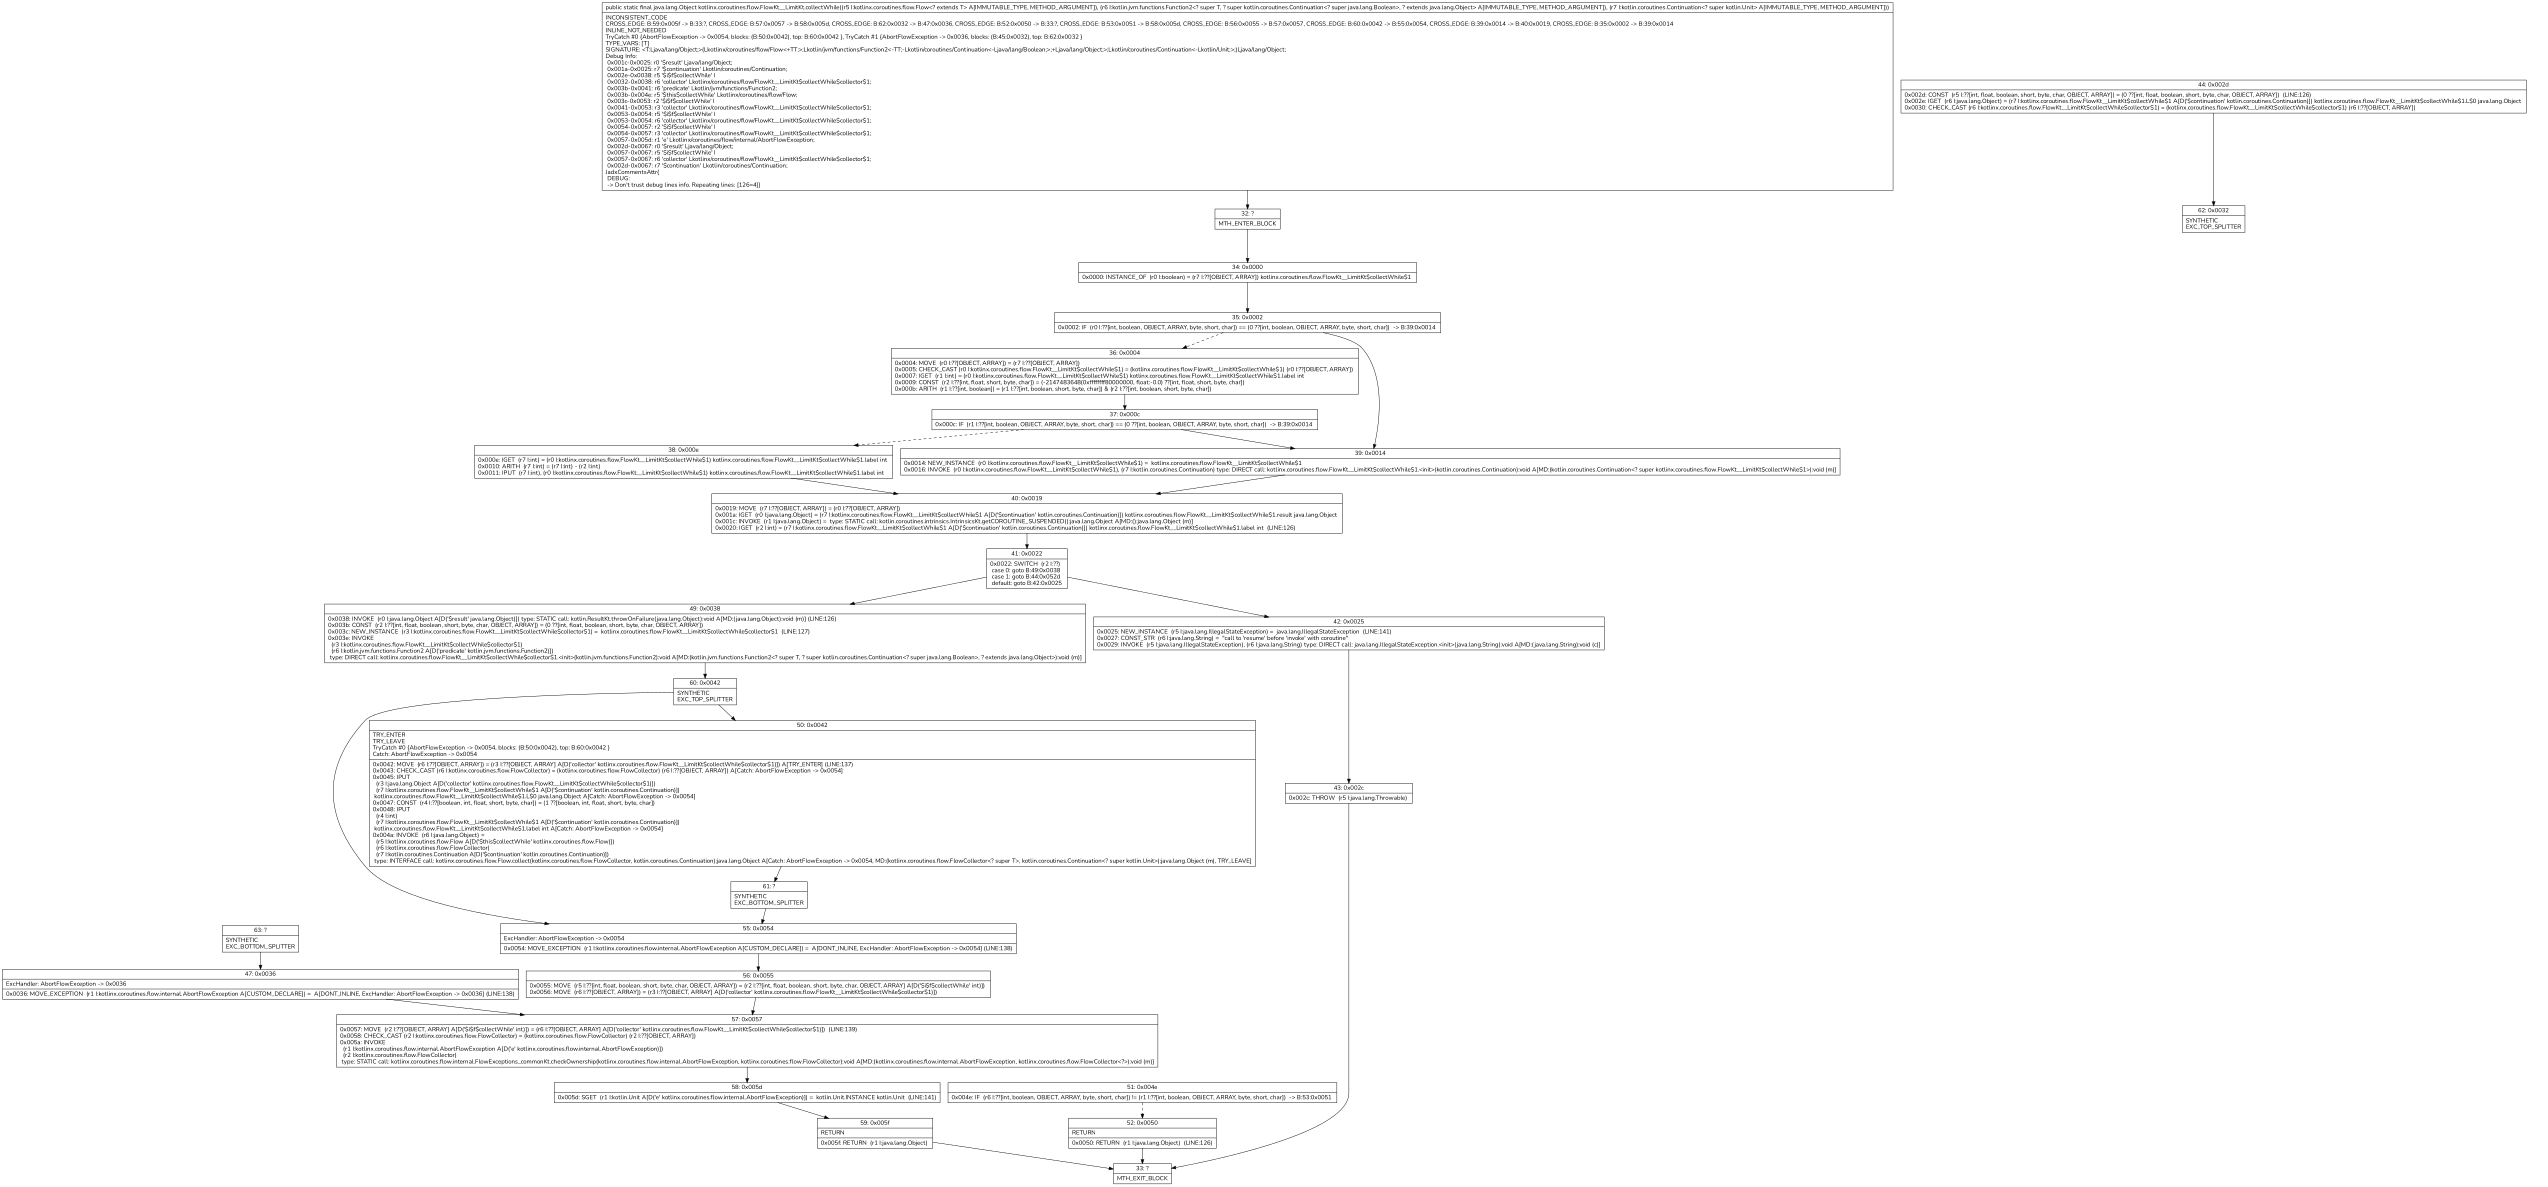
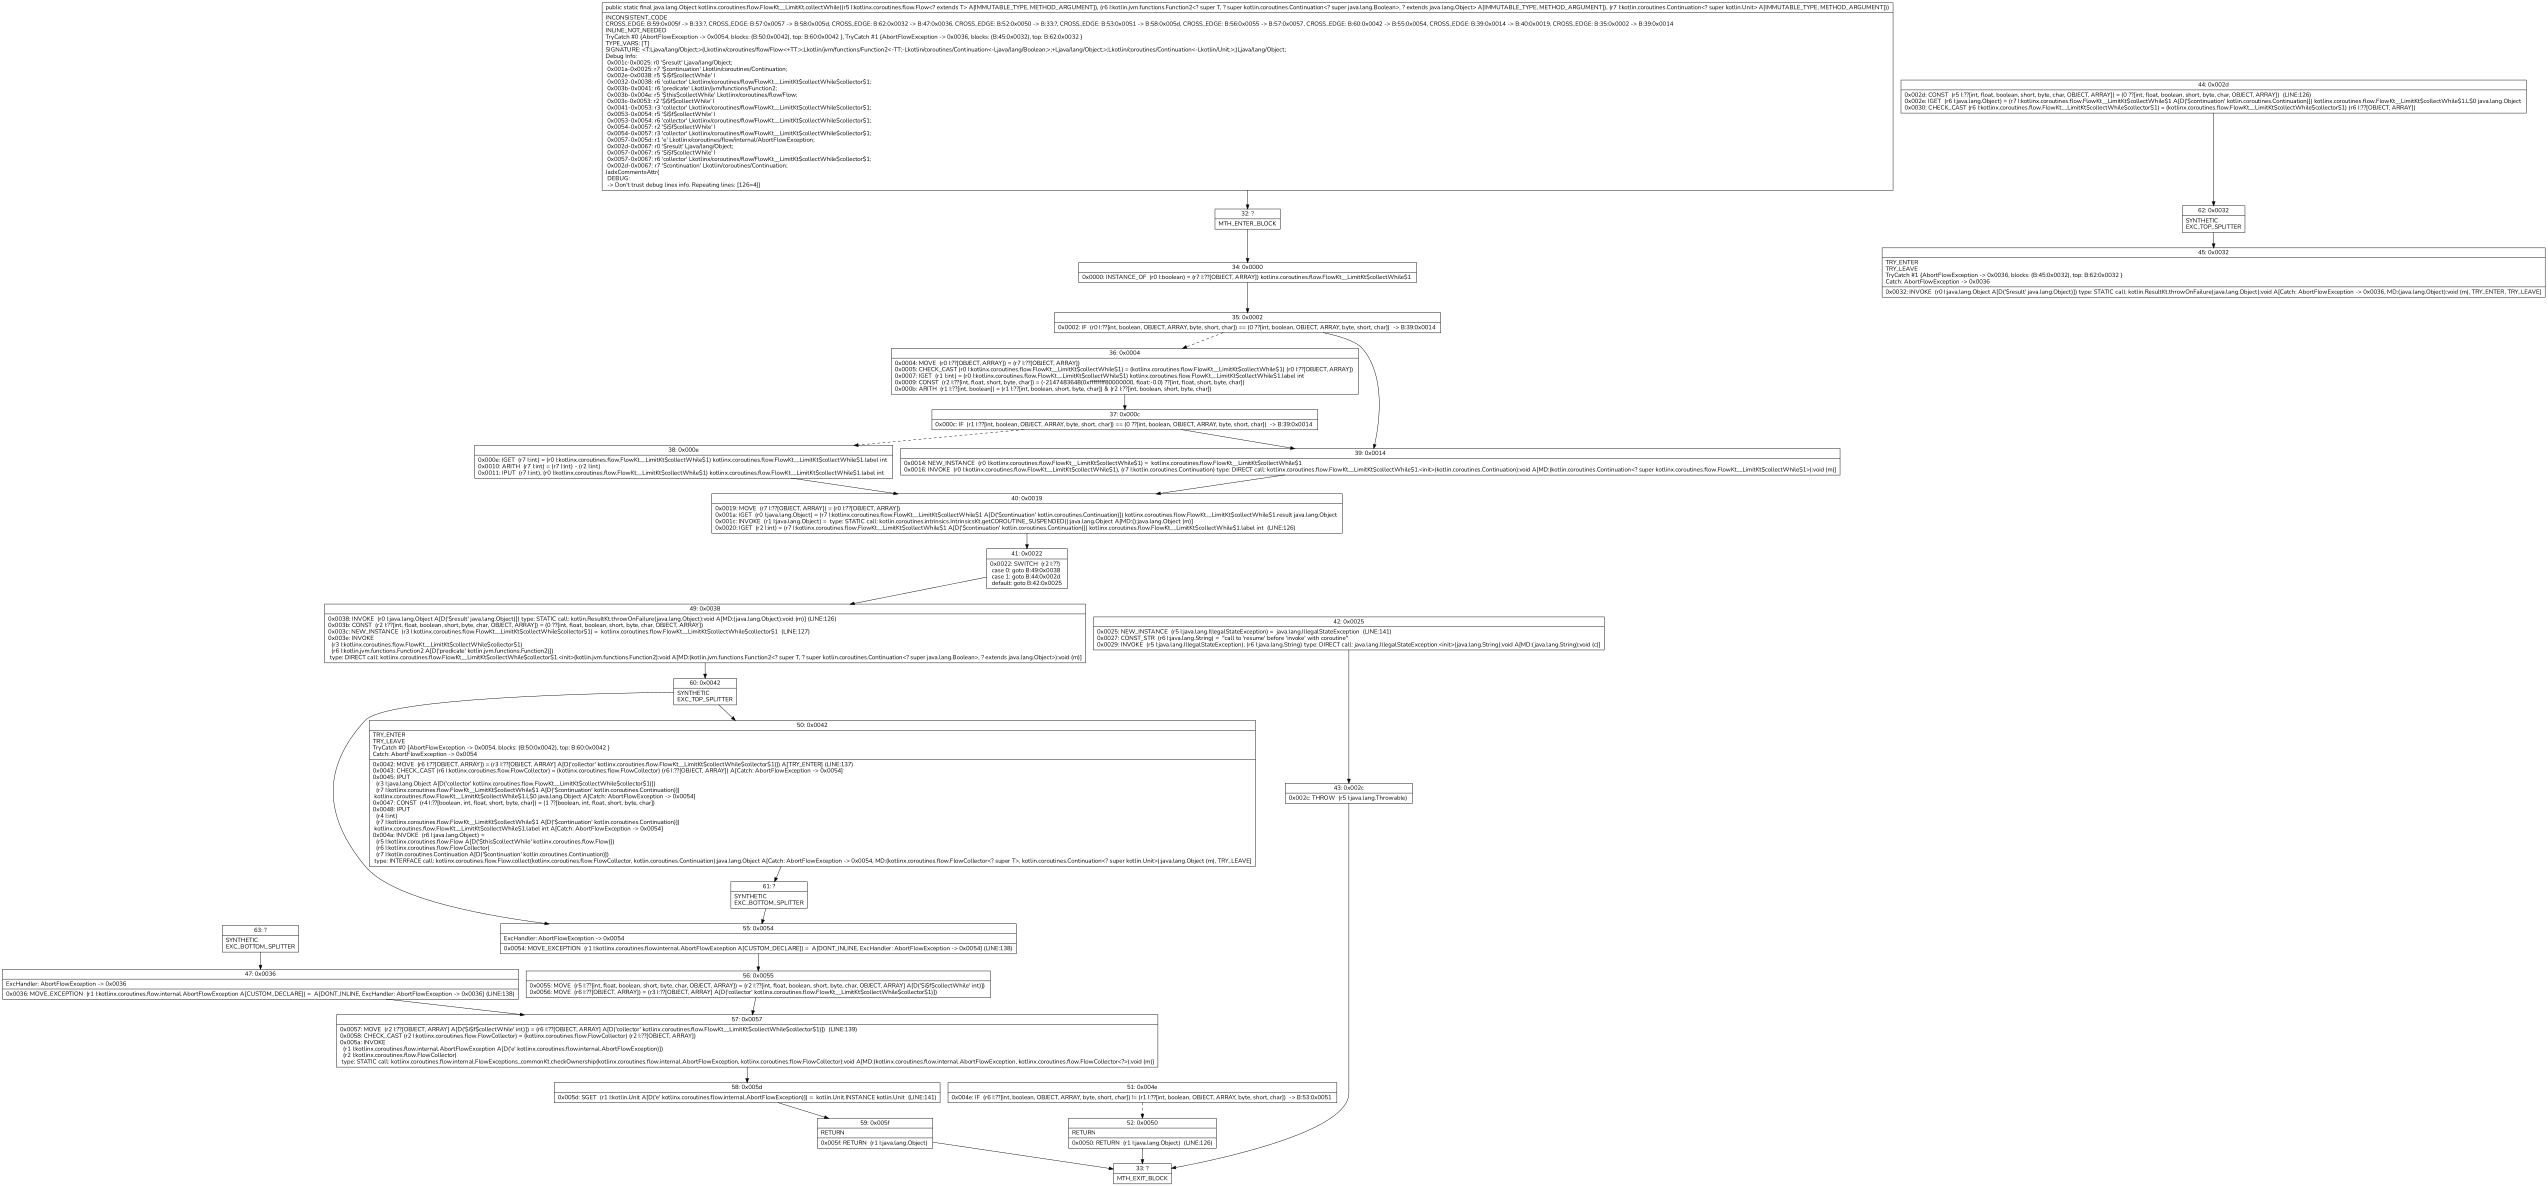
none -> (2214, 273)
(1025, 577) -> (1025, 577)
(1166, 597) -> none
